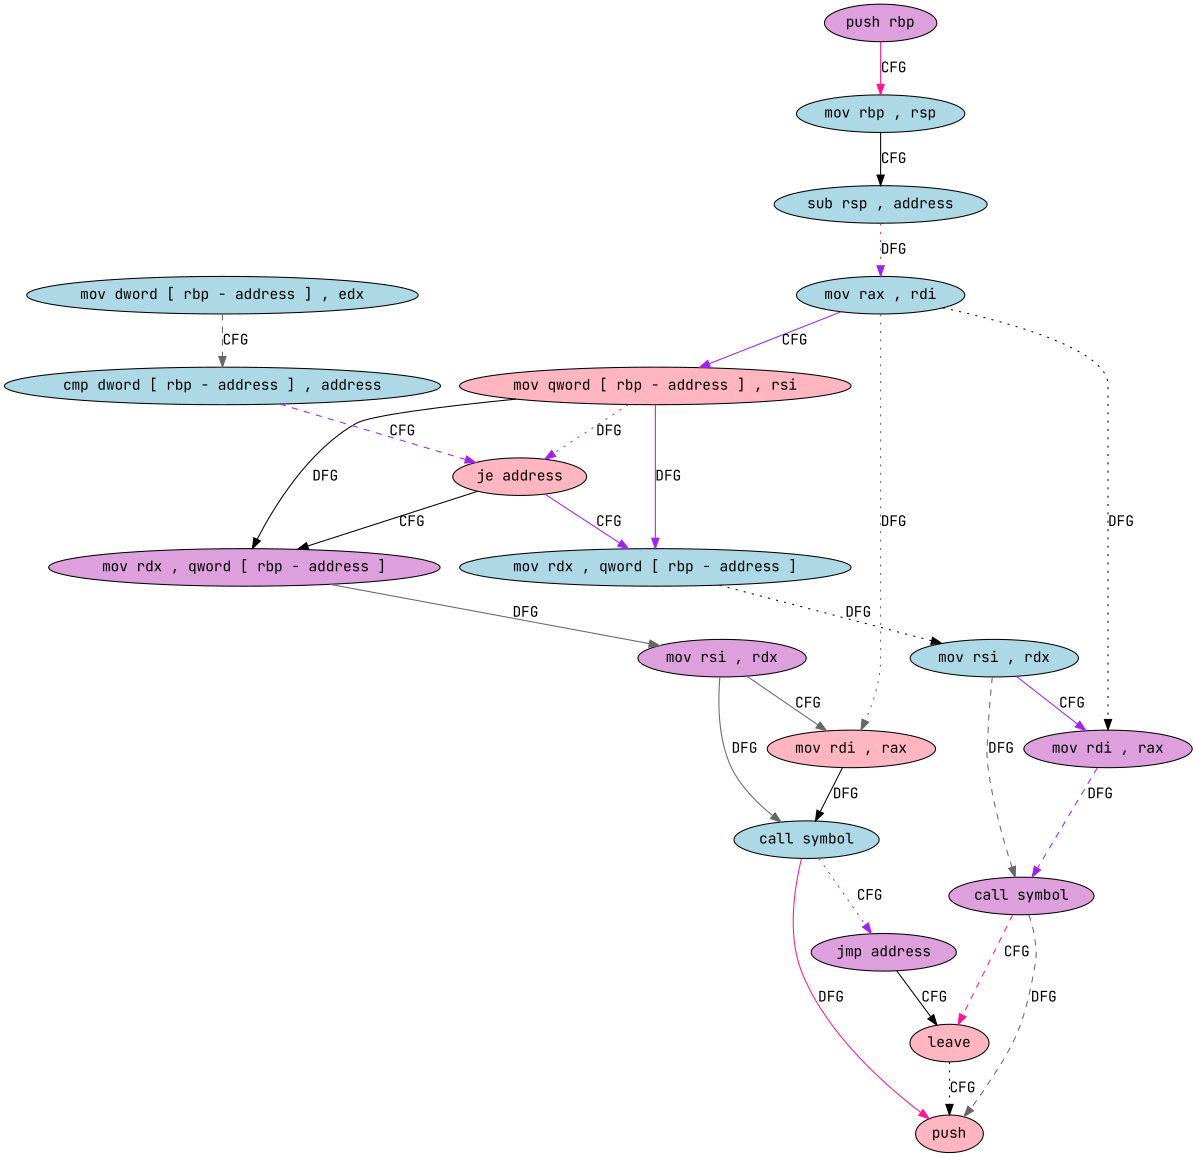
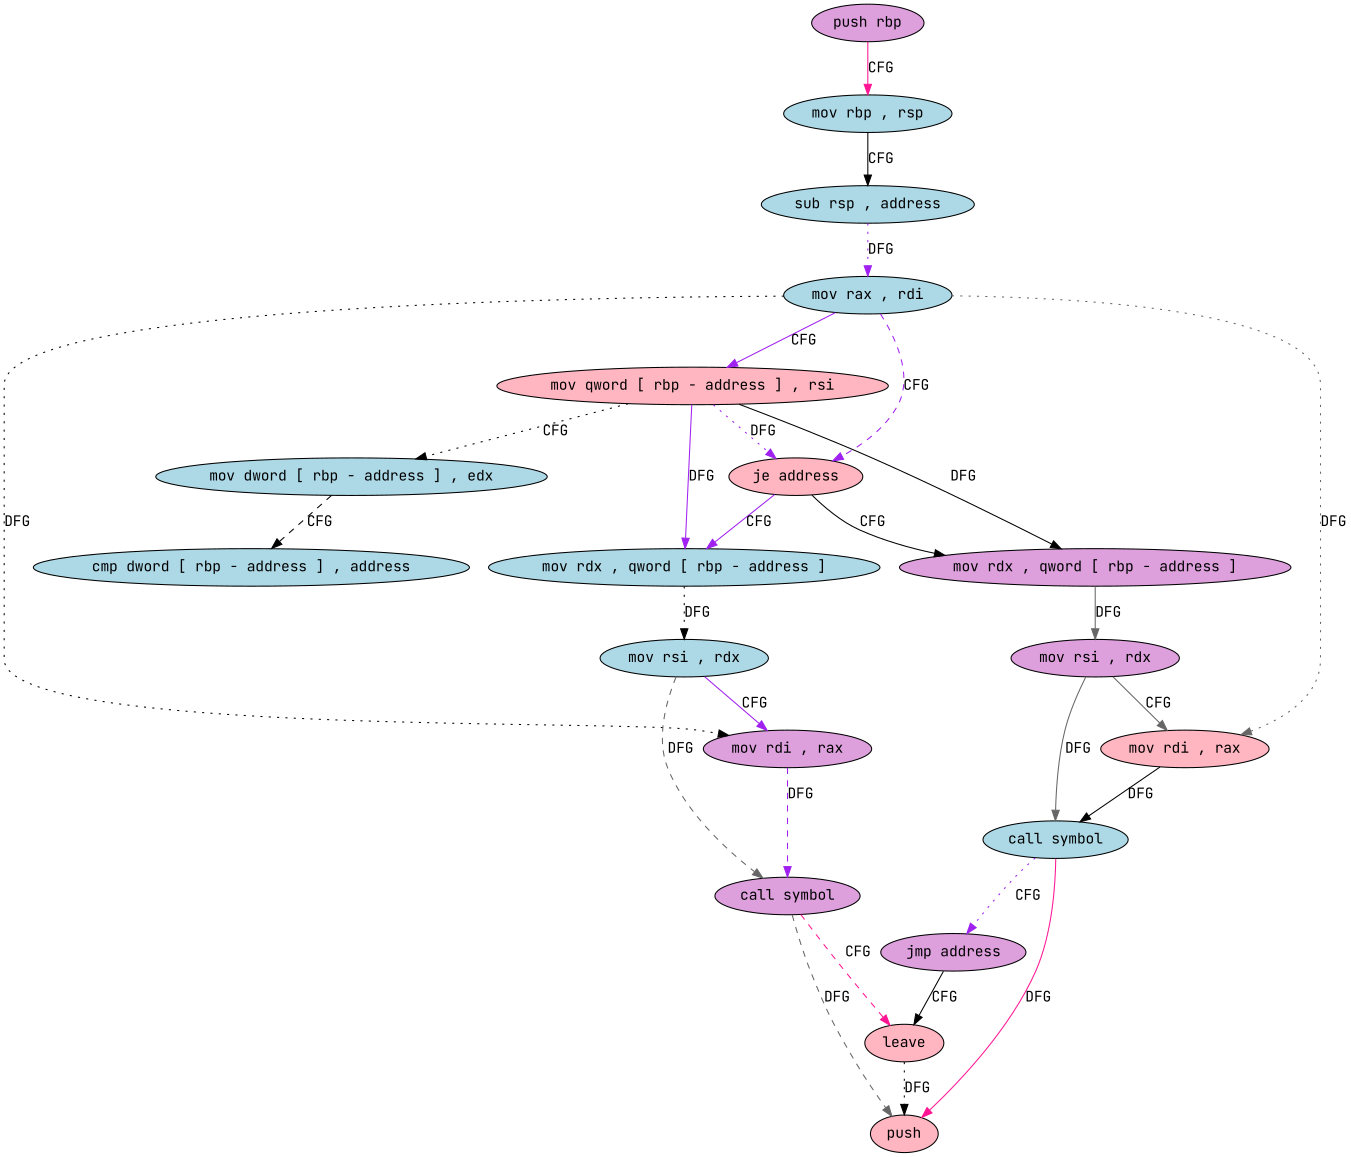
(222, 335) -> (306, 518)
none -> (527, 430)
(373, 432) -> (902, 395)
(963, 1088) -> (917, 1088)
